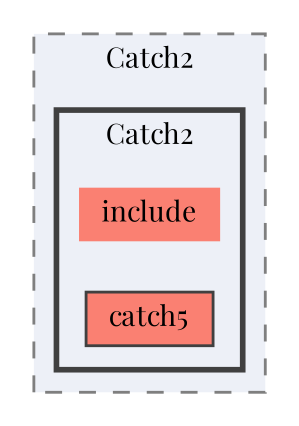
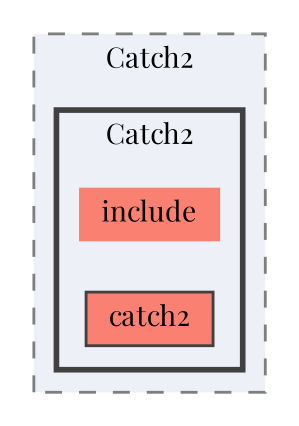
(150, 319) -> (150, 319)
